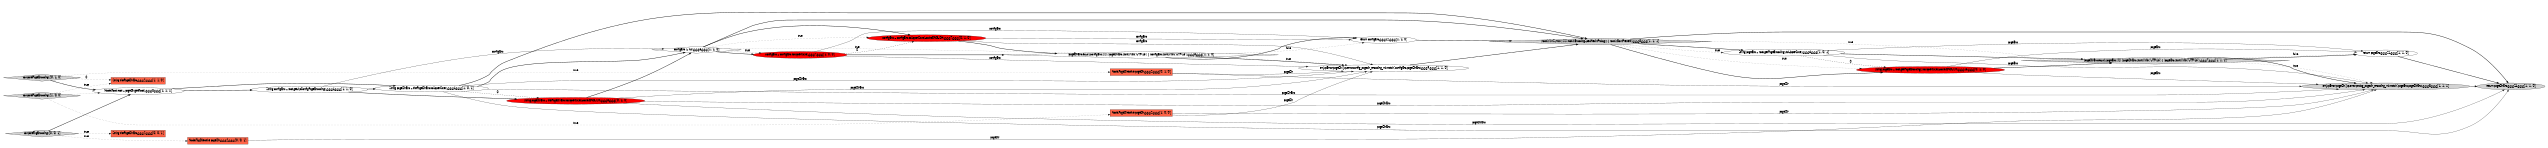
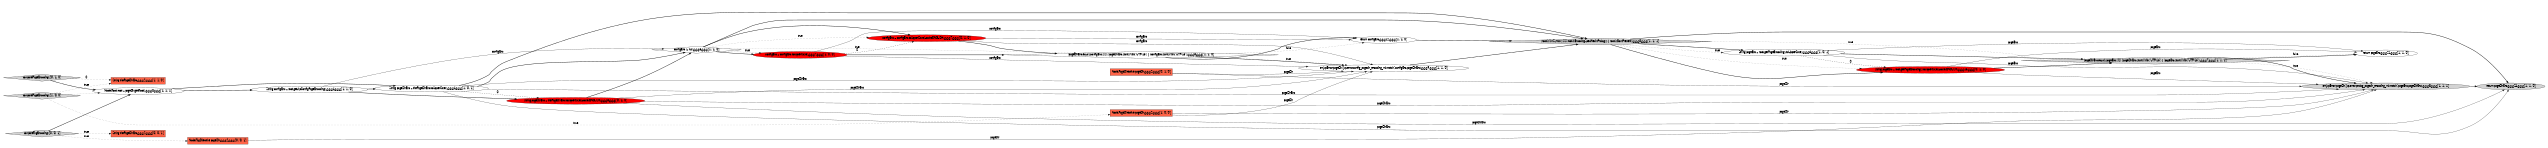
(2447, 70) -> none
(584, 72) -> none
